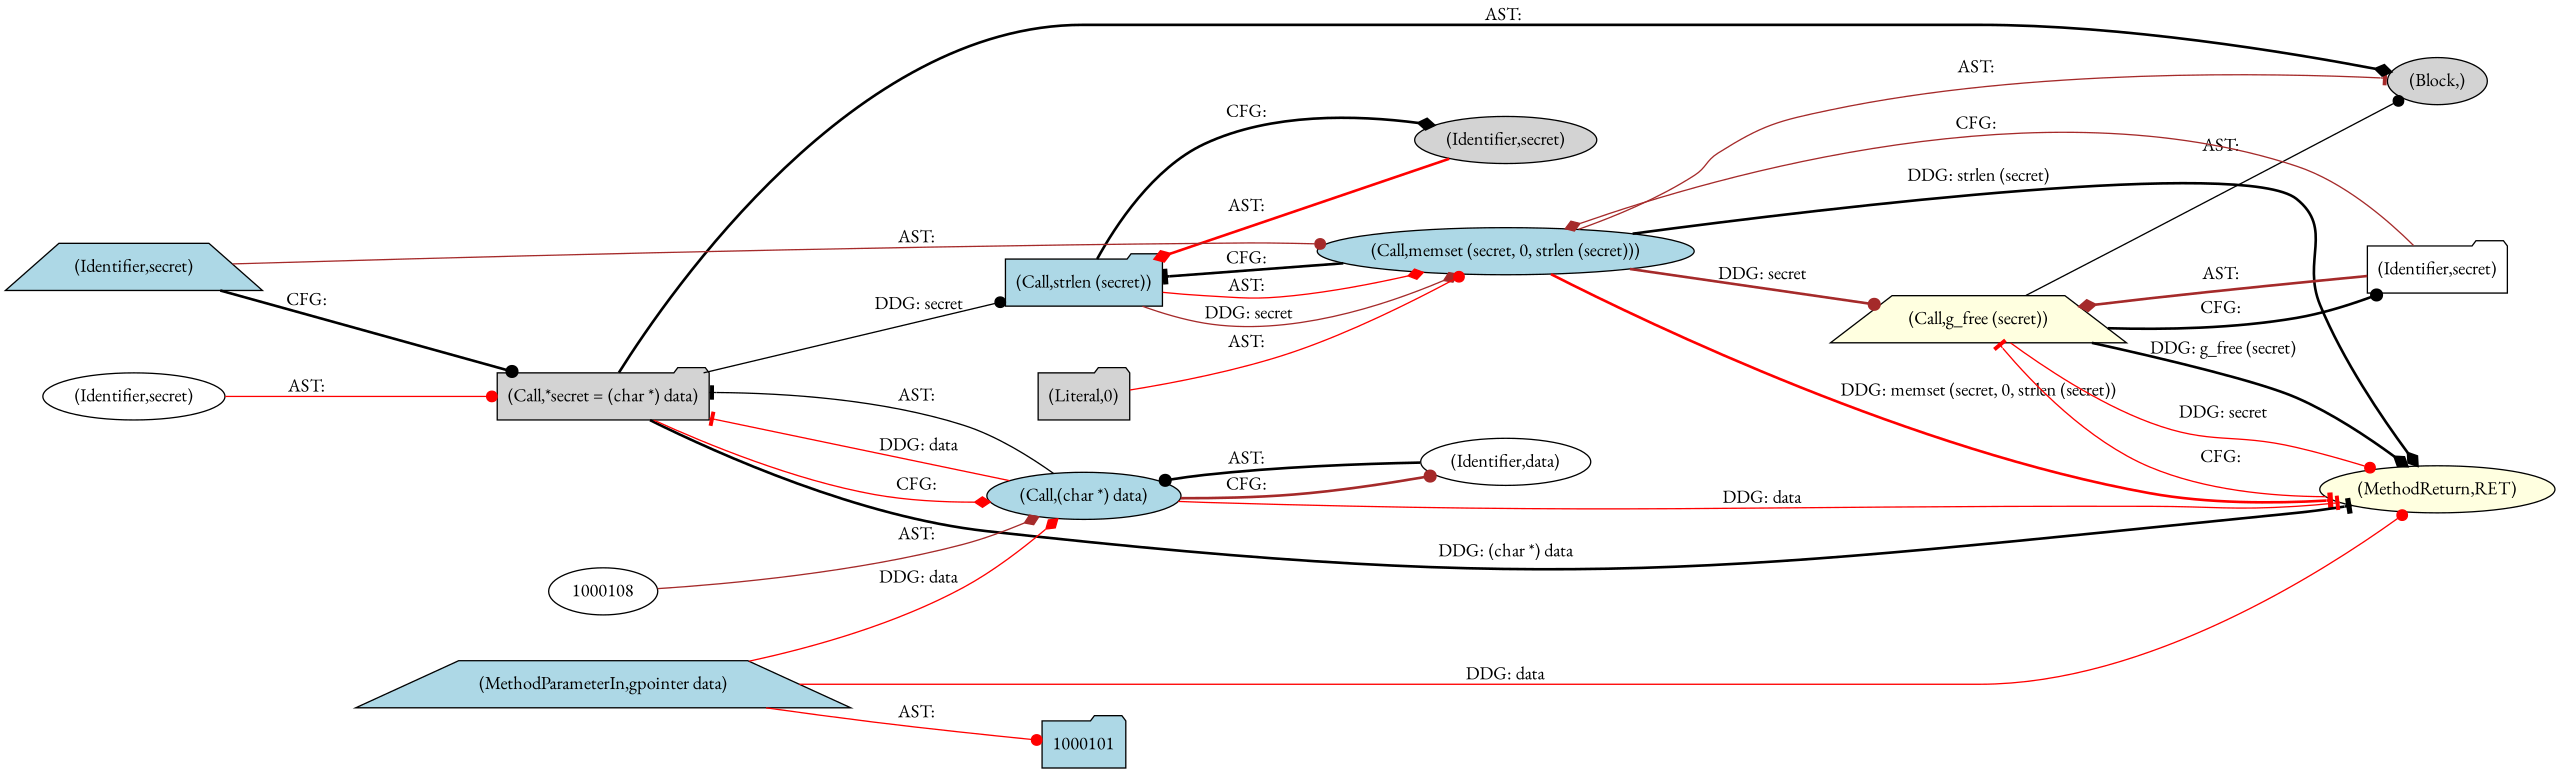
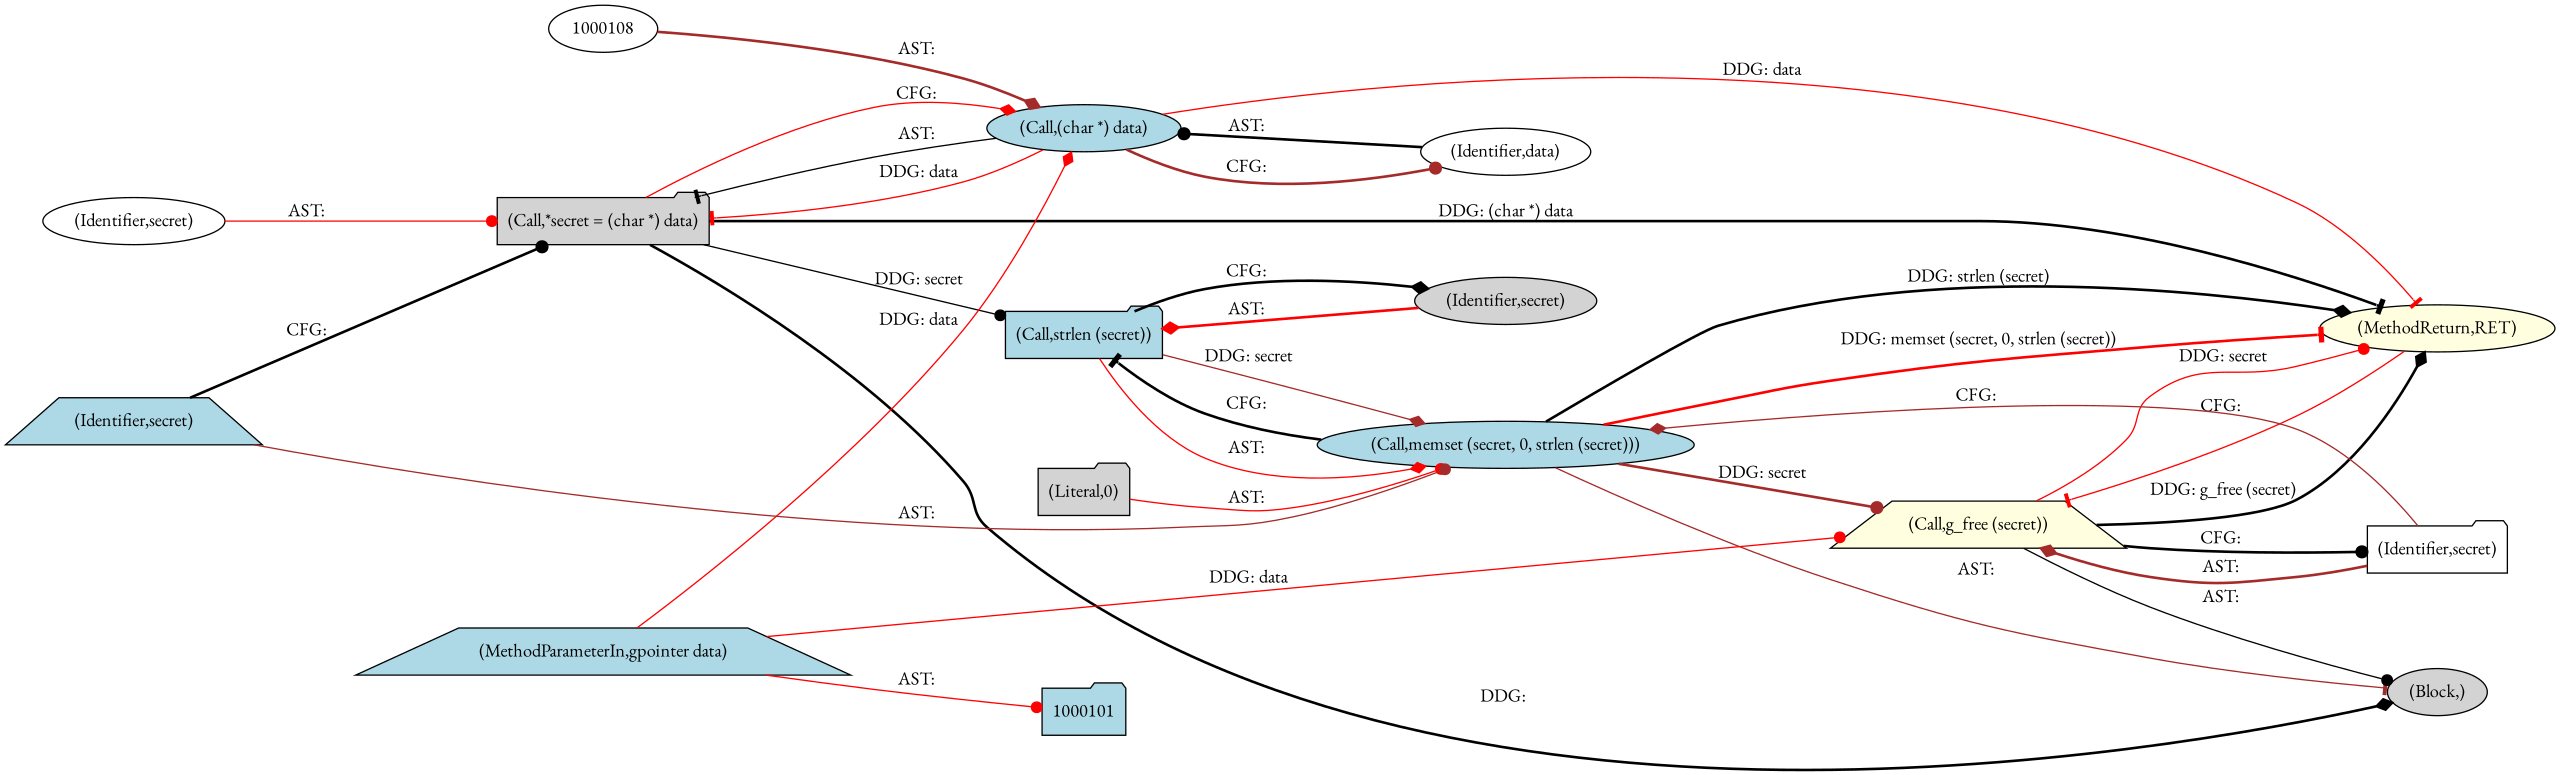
(1506, 15) -> (1506, 697)
(843, 569) -> (844, 53)
(1618, 684) -> (1301, 587)
